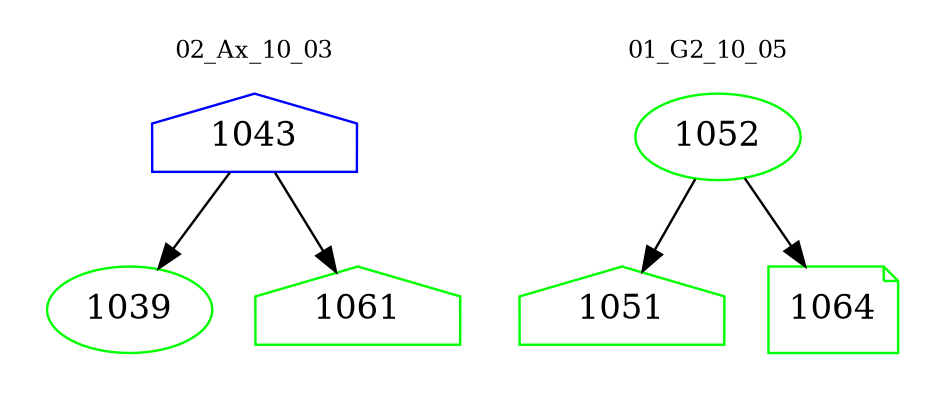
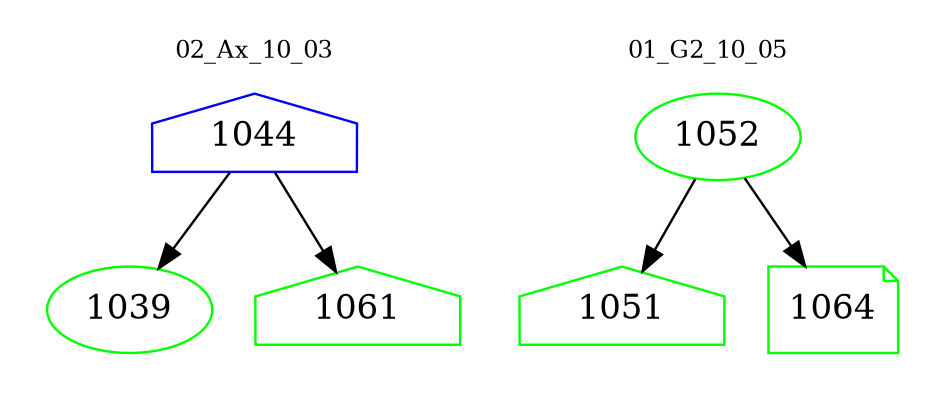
(255, 137) -> (255, 137)
